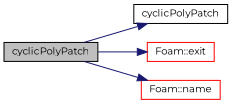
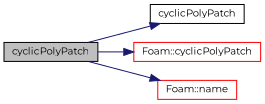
(181, 52) -> (197, 52)
